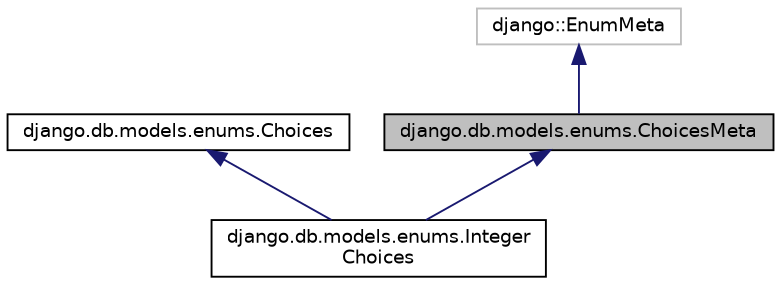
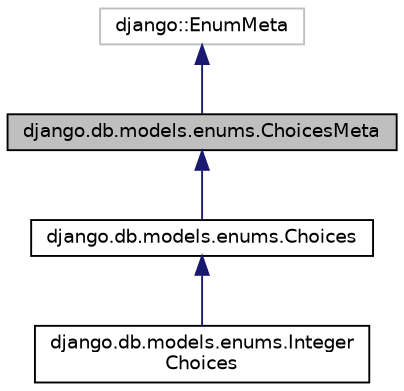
(480, 190) -> (202, 195)
